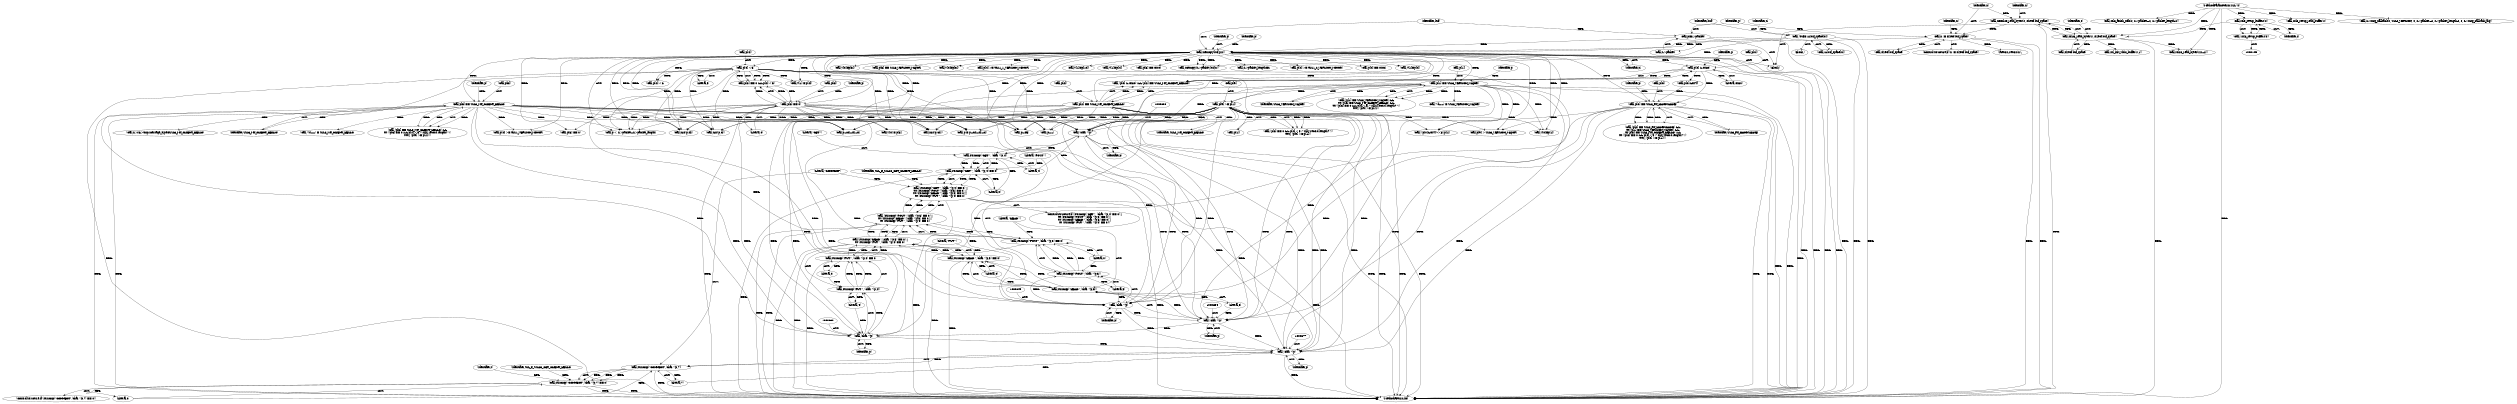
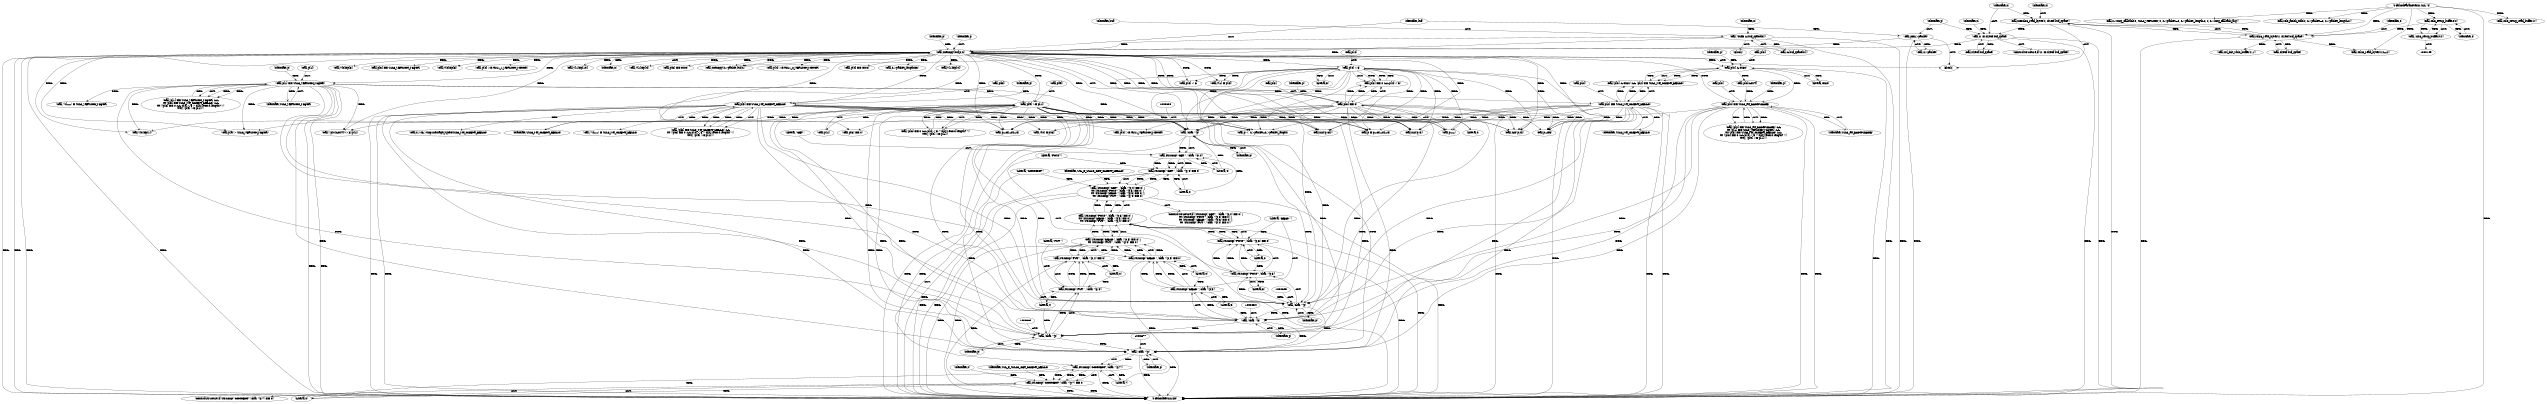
(2010, 52) -> none
(966, 120) -> none
